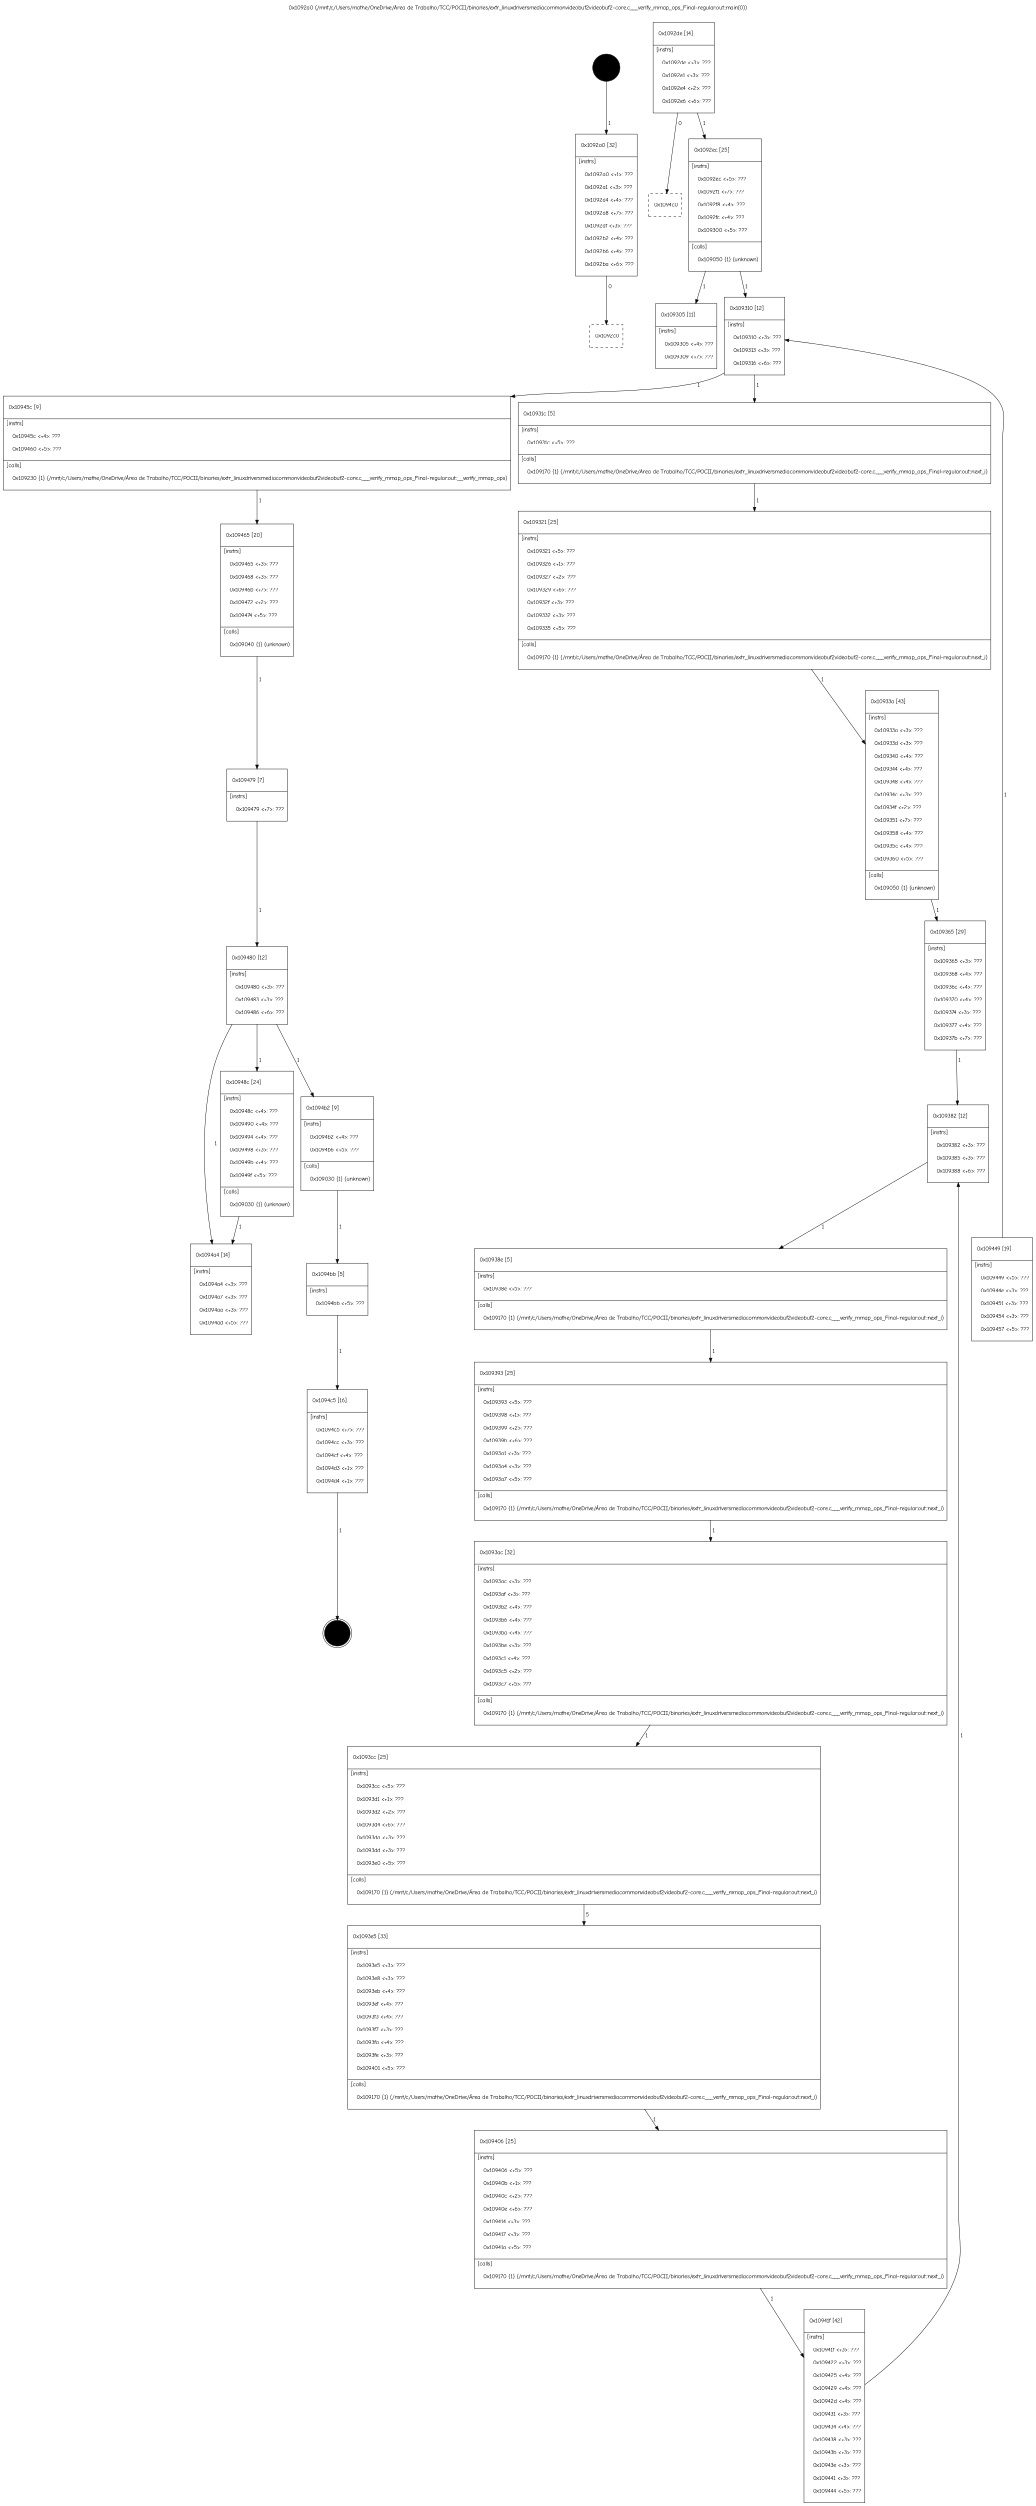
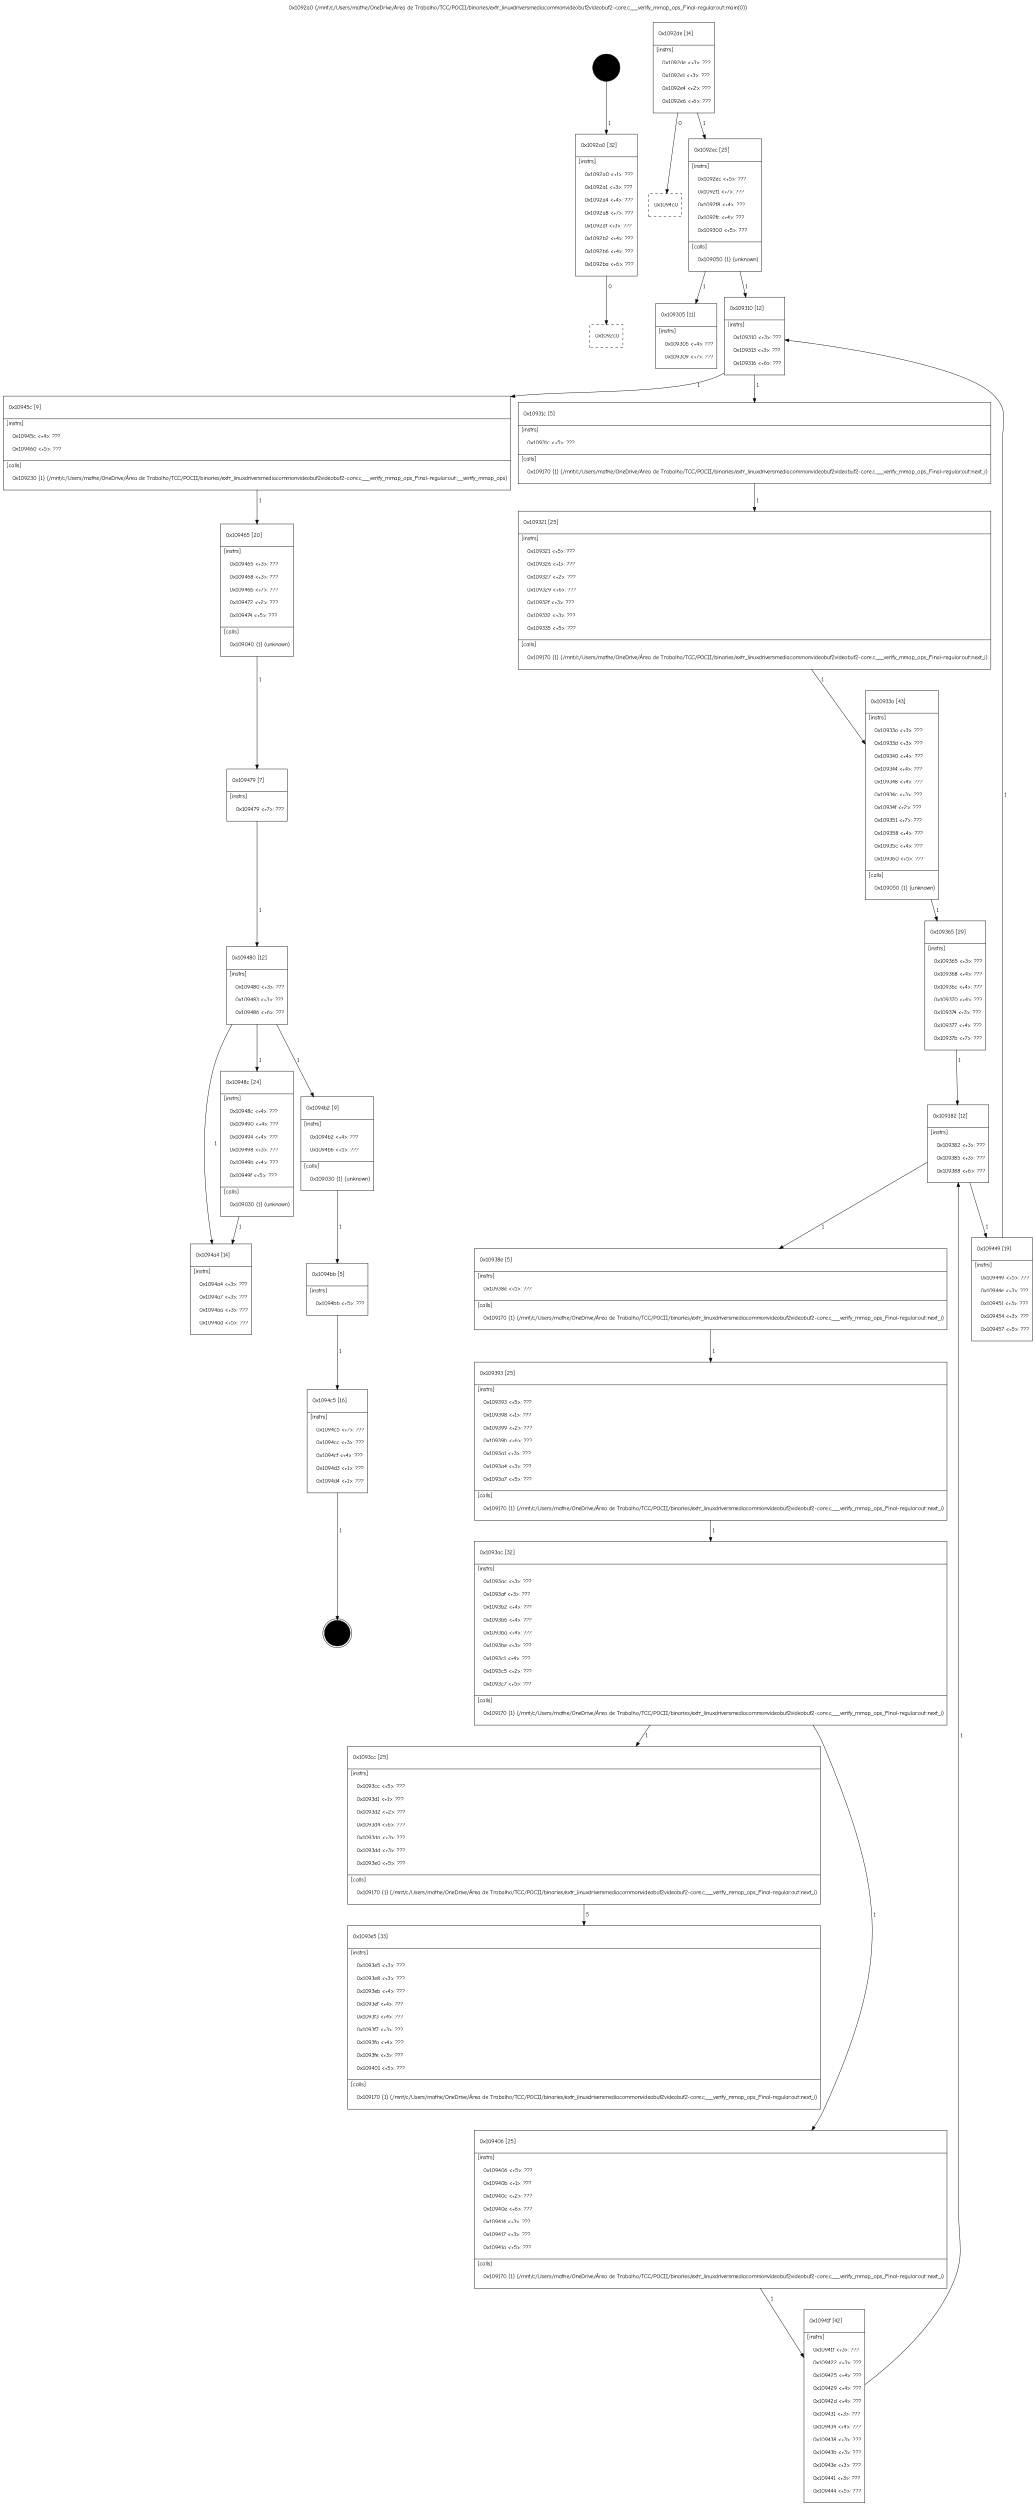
none -> (978, 1208)
(650, 2118) -> (872, 1926)
